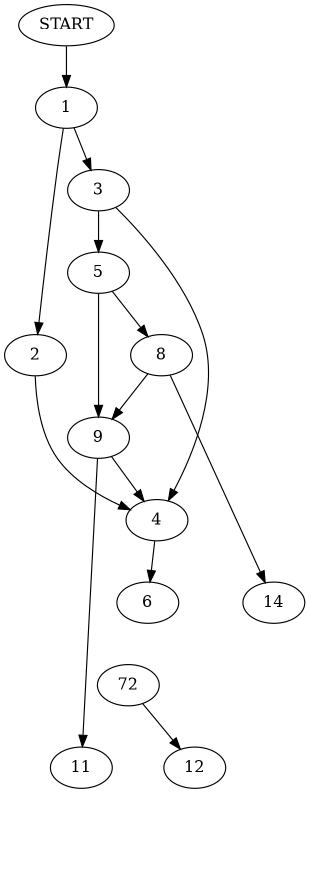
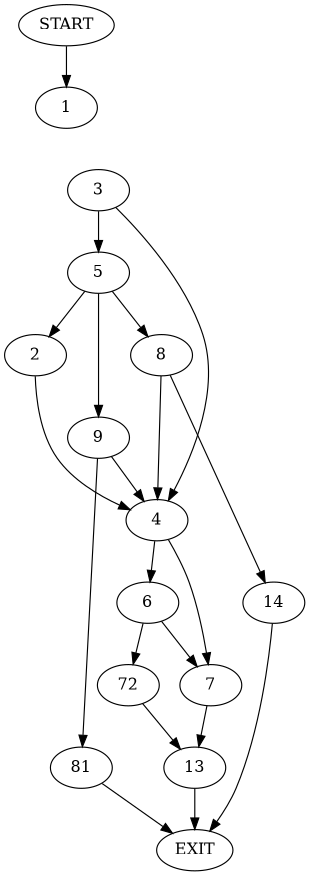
(80, 144) -> none
(50, 225) -> (71, 309)
(134, 392) -> (159, 432)
none -> (139, 638)
none -> (211, 685)
(81, 768) -> (81, 768)
(195, 768) -> (195, 768)
none -> (195, 850)
